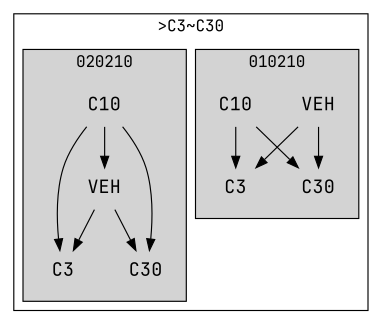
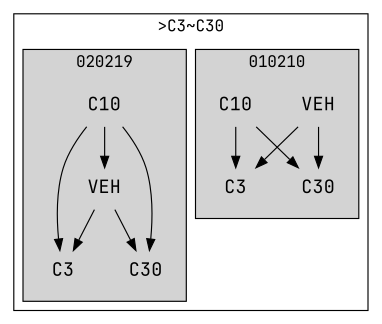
(105, 63) -> (105, 63)
